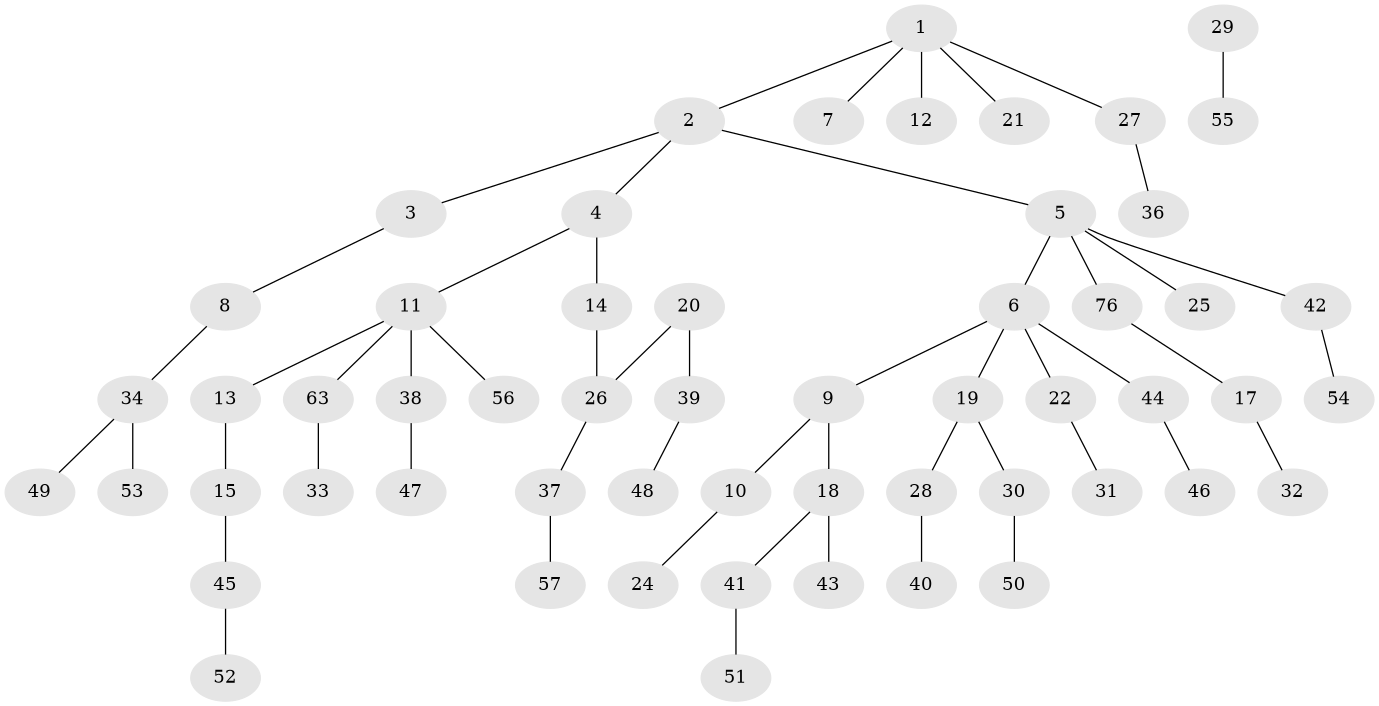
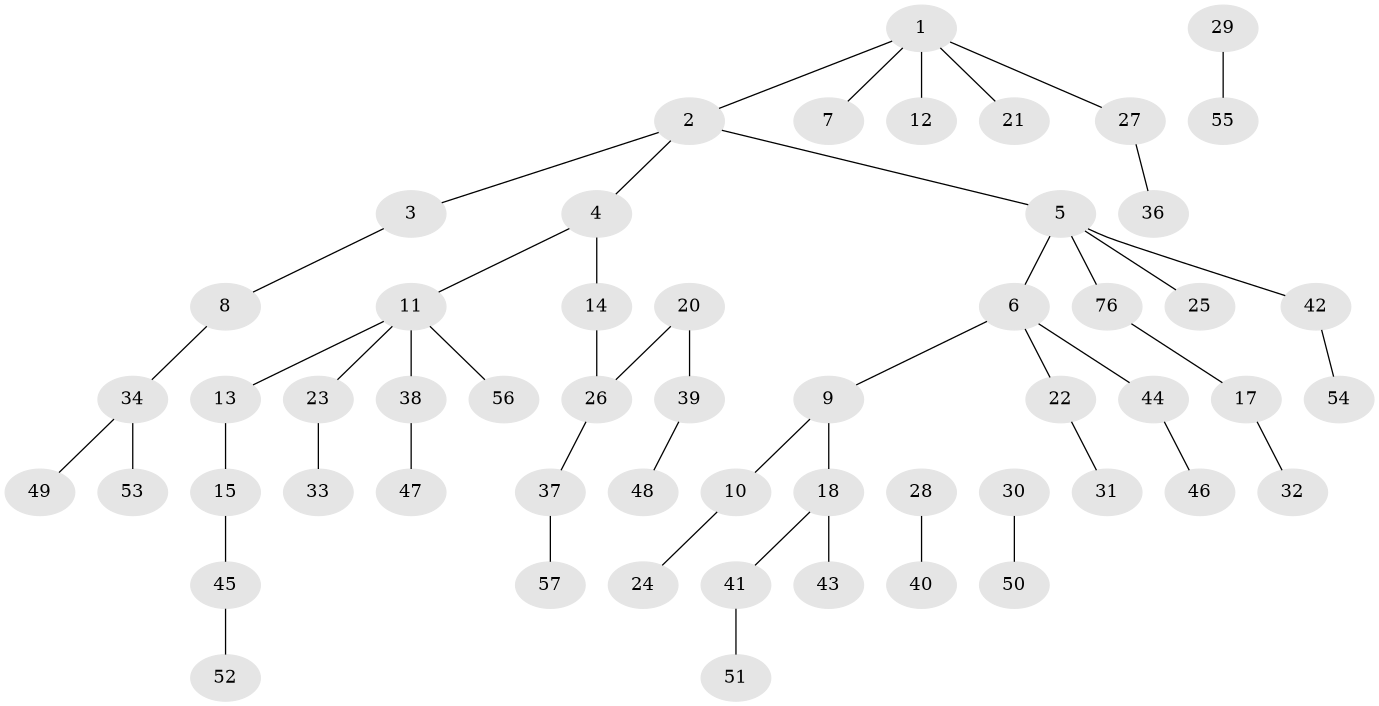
(318, 400) -> (318, 400)
(968, 400) -> none
